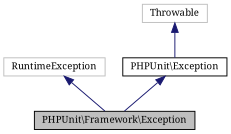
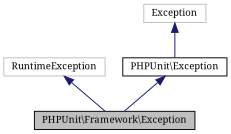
(175, 13) -> (175, 13)
